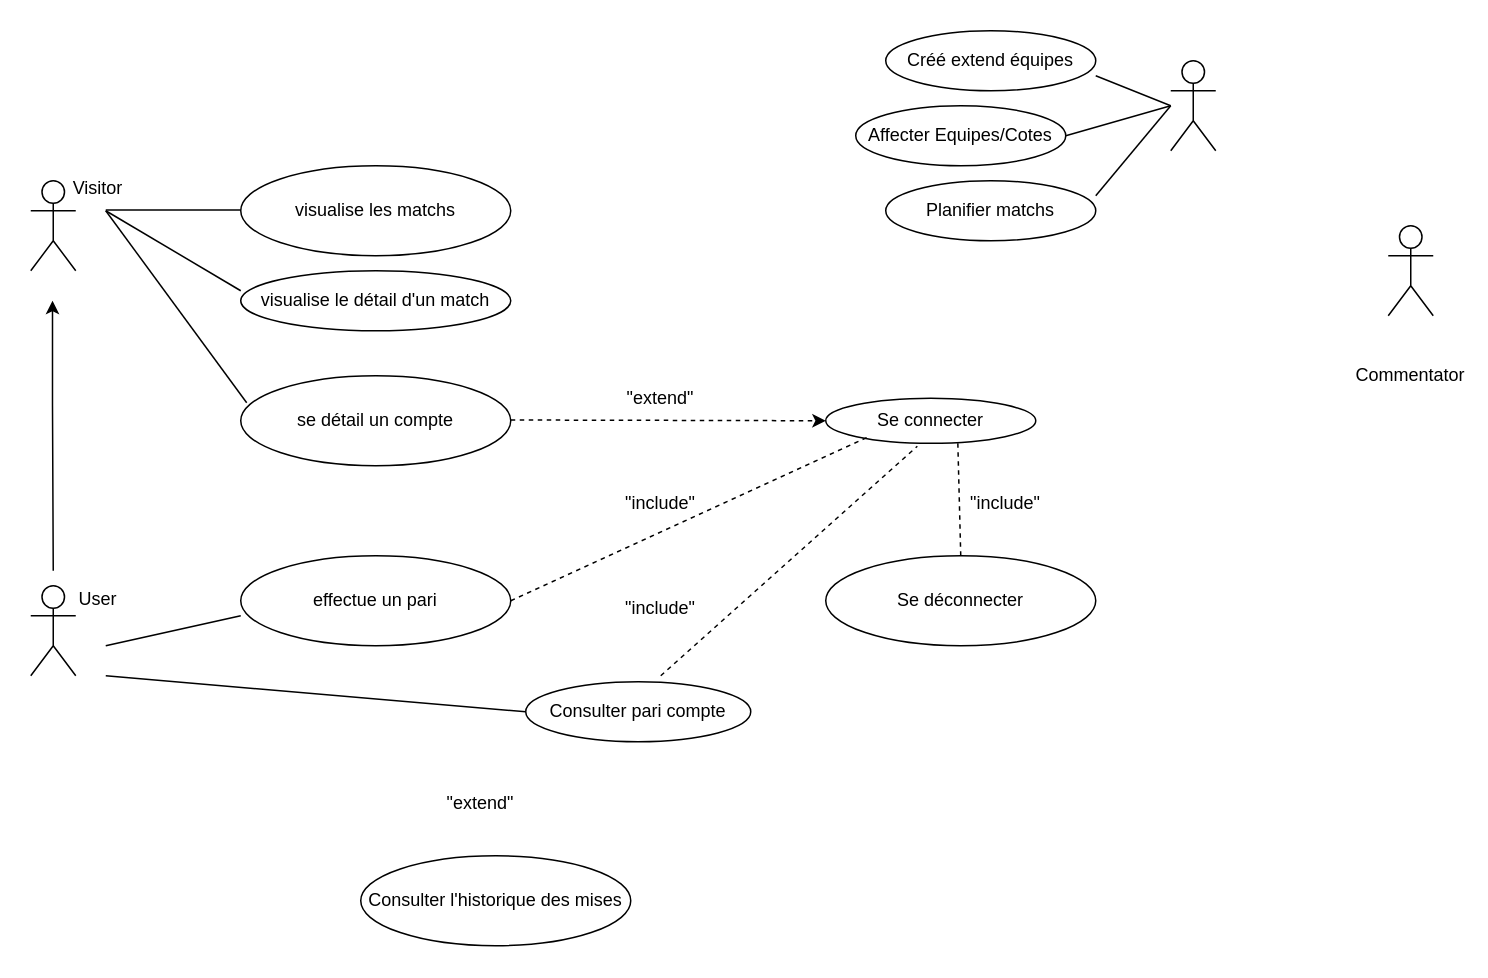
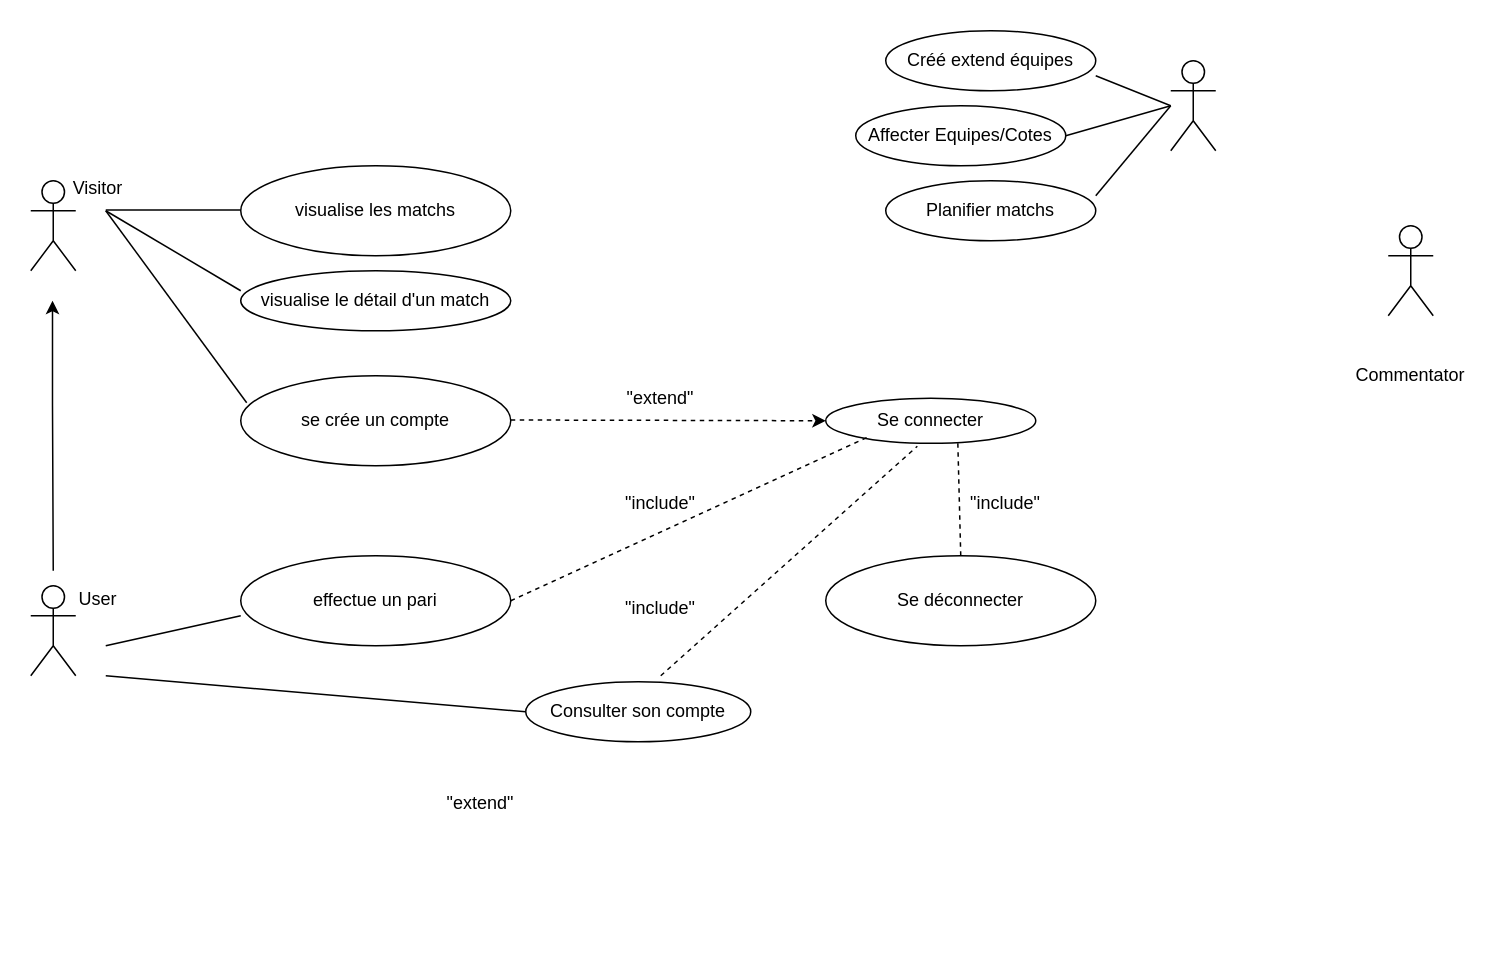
(376, 421) -> (376, 421)
(638, 712) -> (638, 712)
(496, 901) -> none
